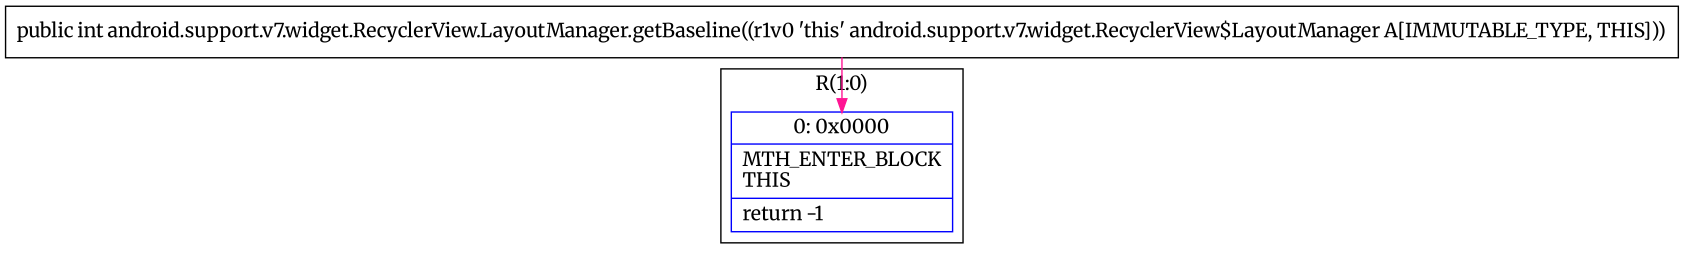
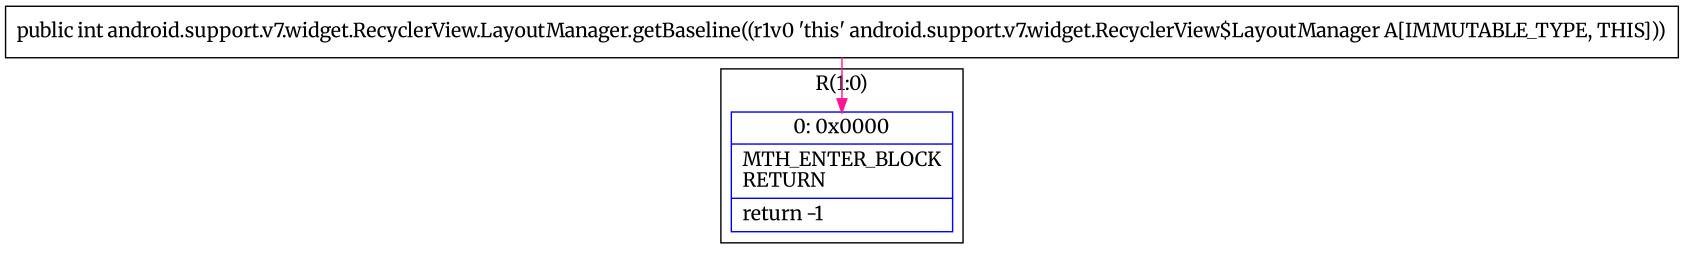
(767, 181) -> (784, 181)
